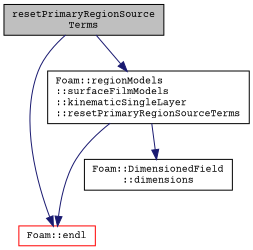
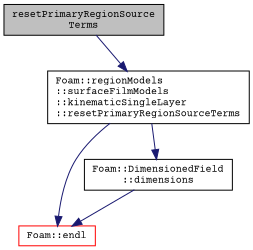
(30, 122) -> (108, 205)
